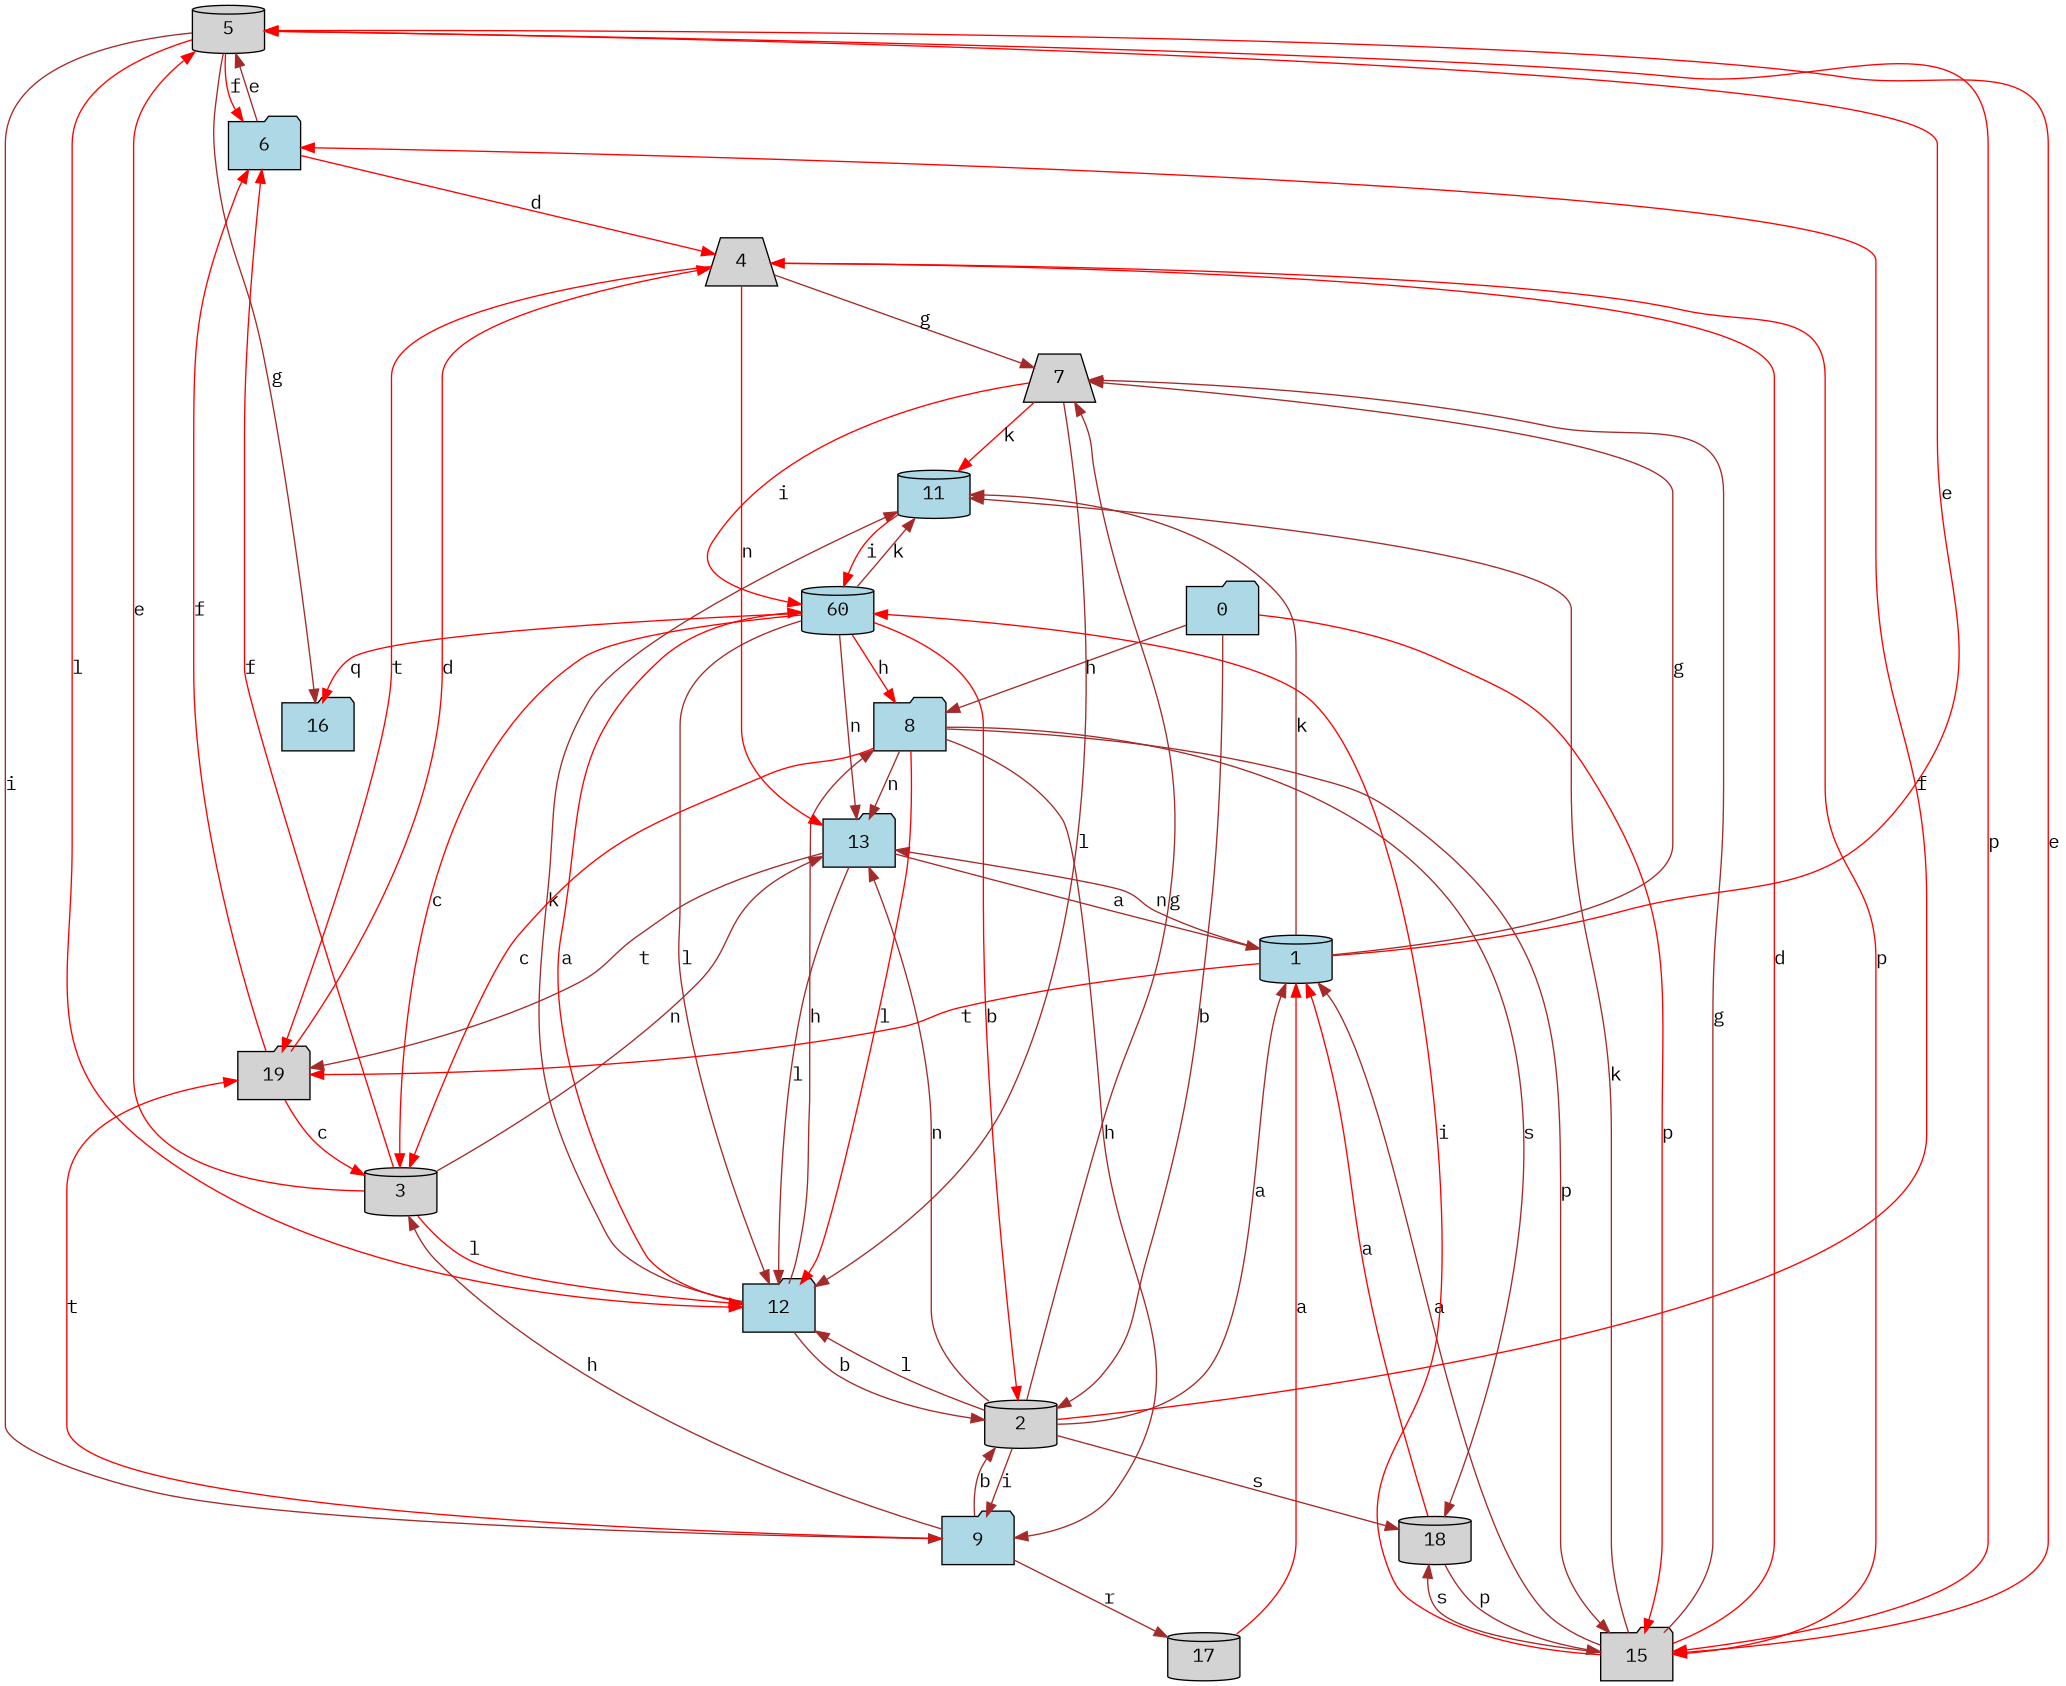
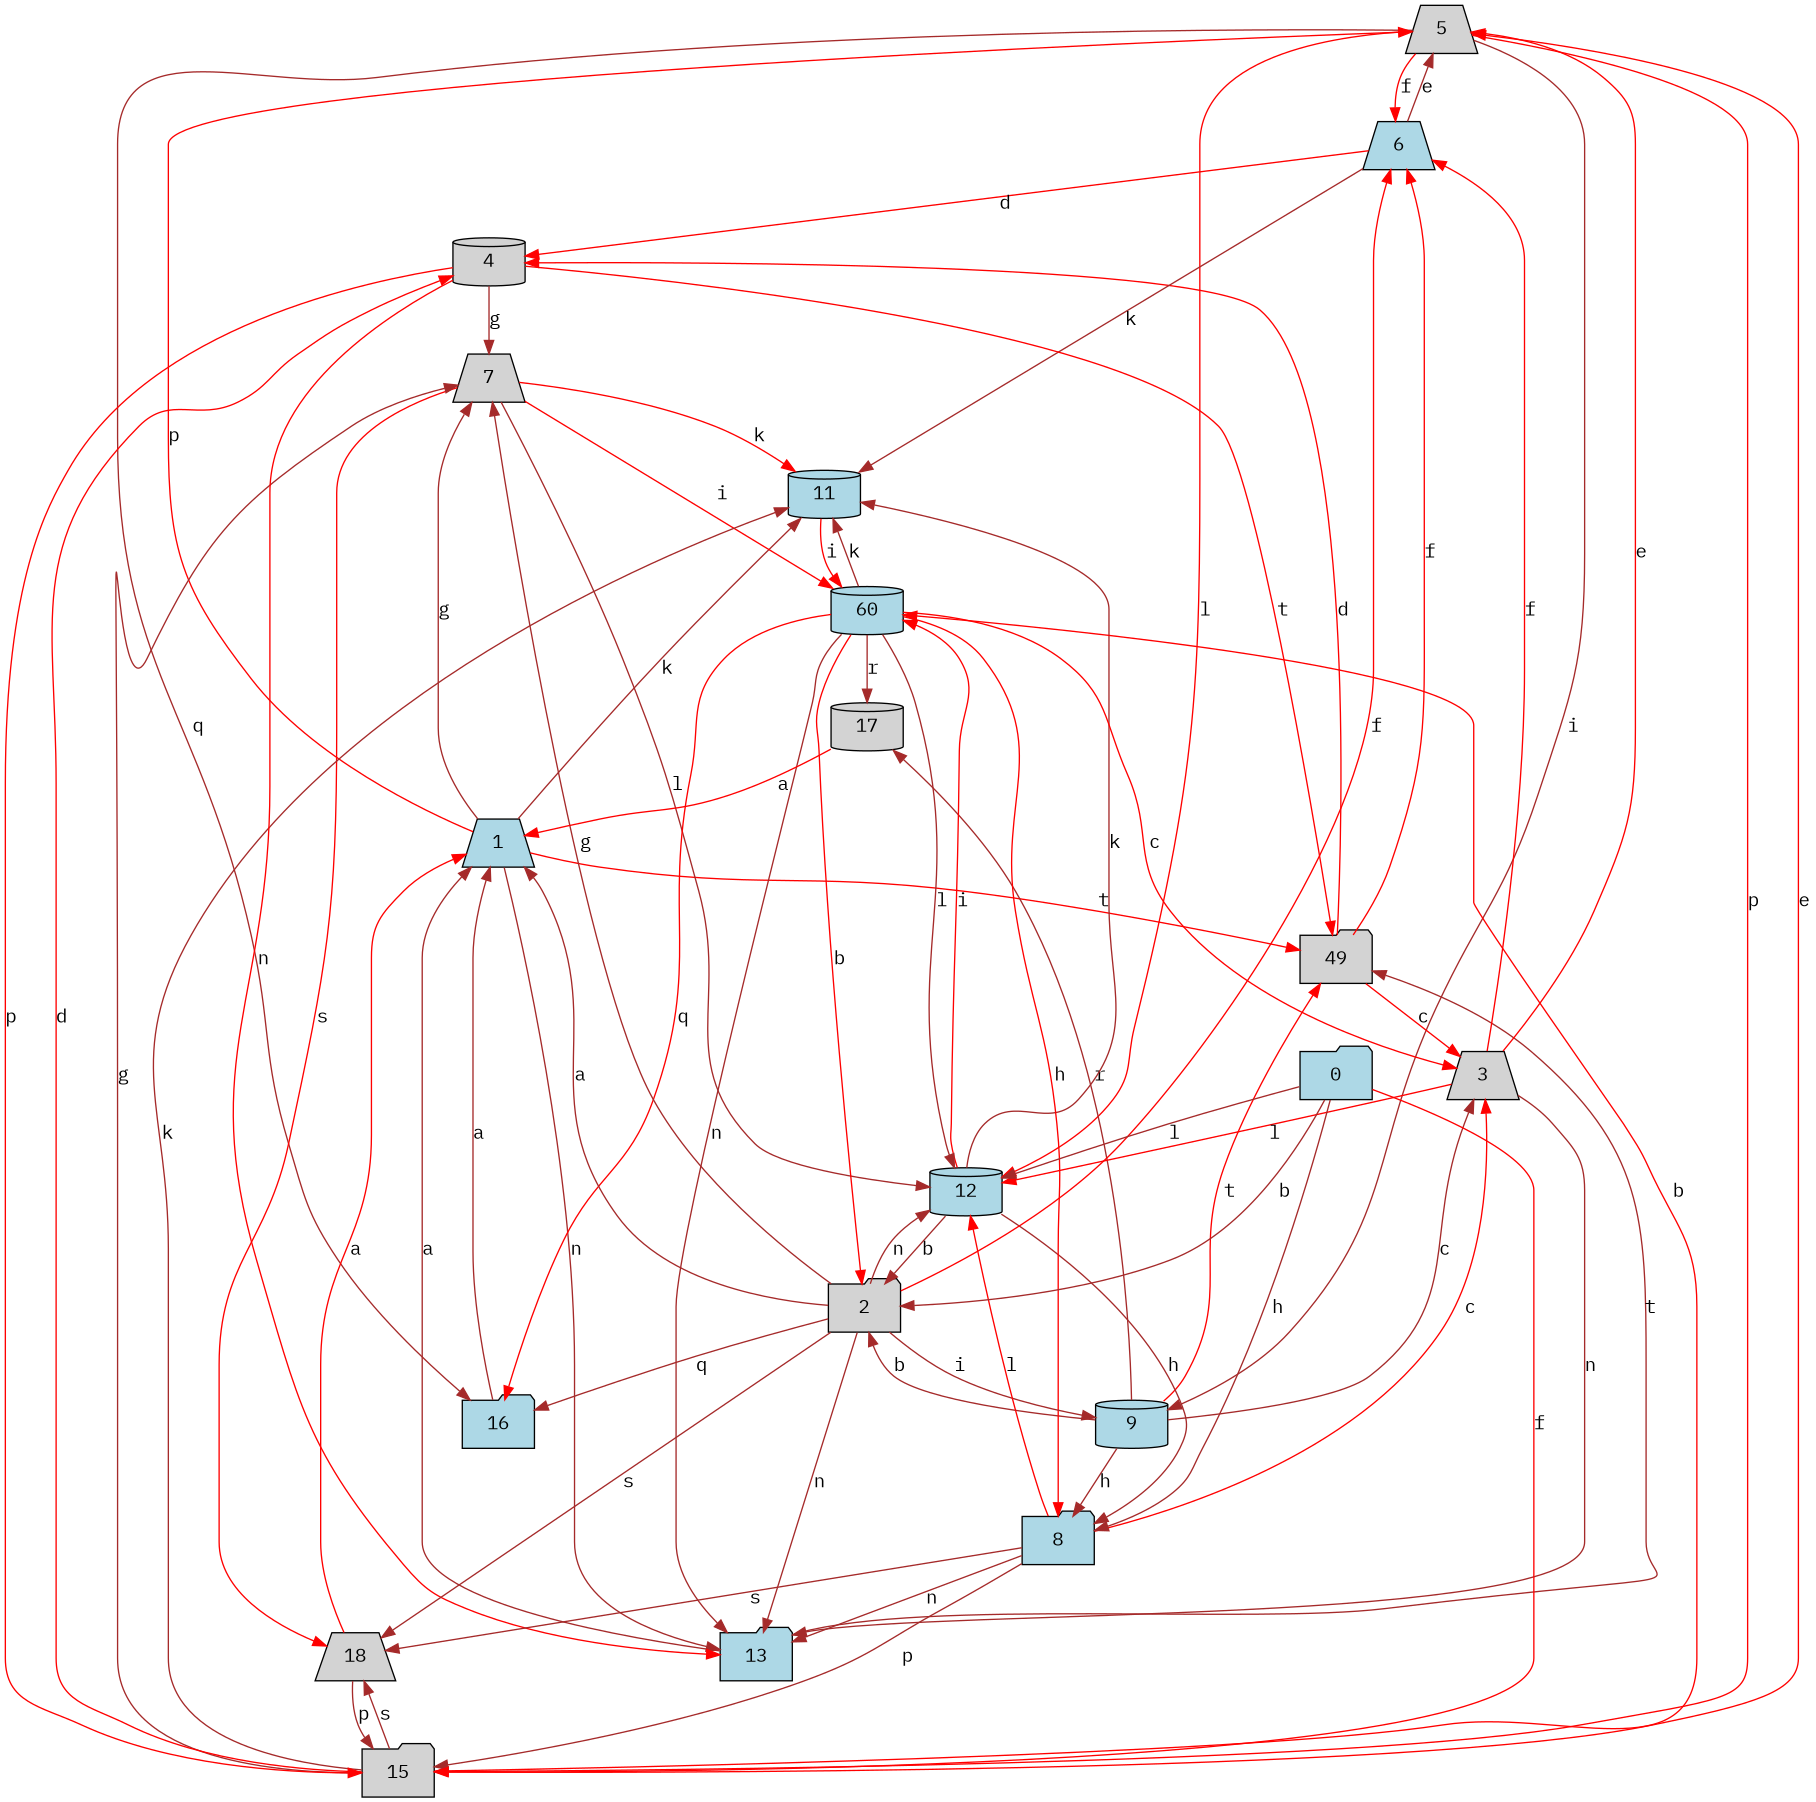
(228, 29) -> (1442, 29)
(265, 146) -> (1399, 146)
(742, 262) -> (489, 262)
none -> (1117, 317)
(277, 378) -> (198, 727)
(1947, 494) -> (174, 436)
none -> (867, 662)
(567, 959) -> (963, 901)
(1296, 959) -> (498, 843)
none -> (315, 1012)
(792, 1065) -> (1157, 1128)
(274, 1076) -> (1336, 959)
(1444, 1134) -> (1679, 1192)
(1668, 1134) -> (1540, 1424)
(1108, 1163) -> (1099, 1477)
(401, 1192) -> (1483, 1076)
(779, 1308) -> (966, 1192)
(1441, 1355) -> (473, 1140)
none -> (687, 1359)
(593, 1366) -> (1445, 1250)
(907, 1366) -> (899, 1250)
(1021, 1424) -> (864, 1308)
(978, 1541) -> (1132, 1424)
(1435, 1541) -> (355, 1657)
